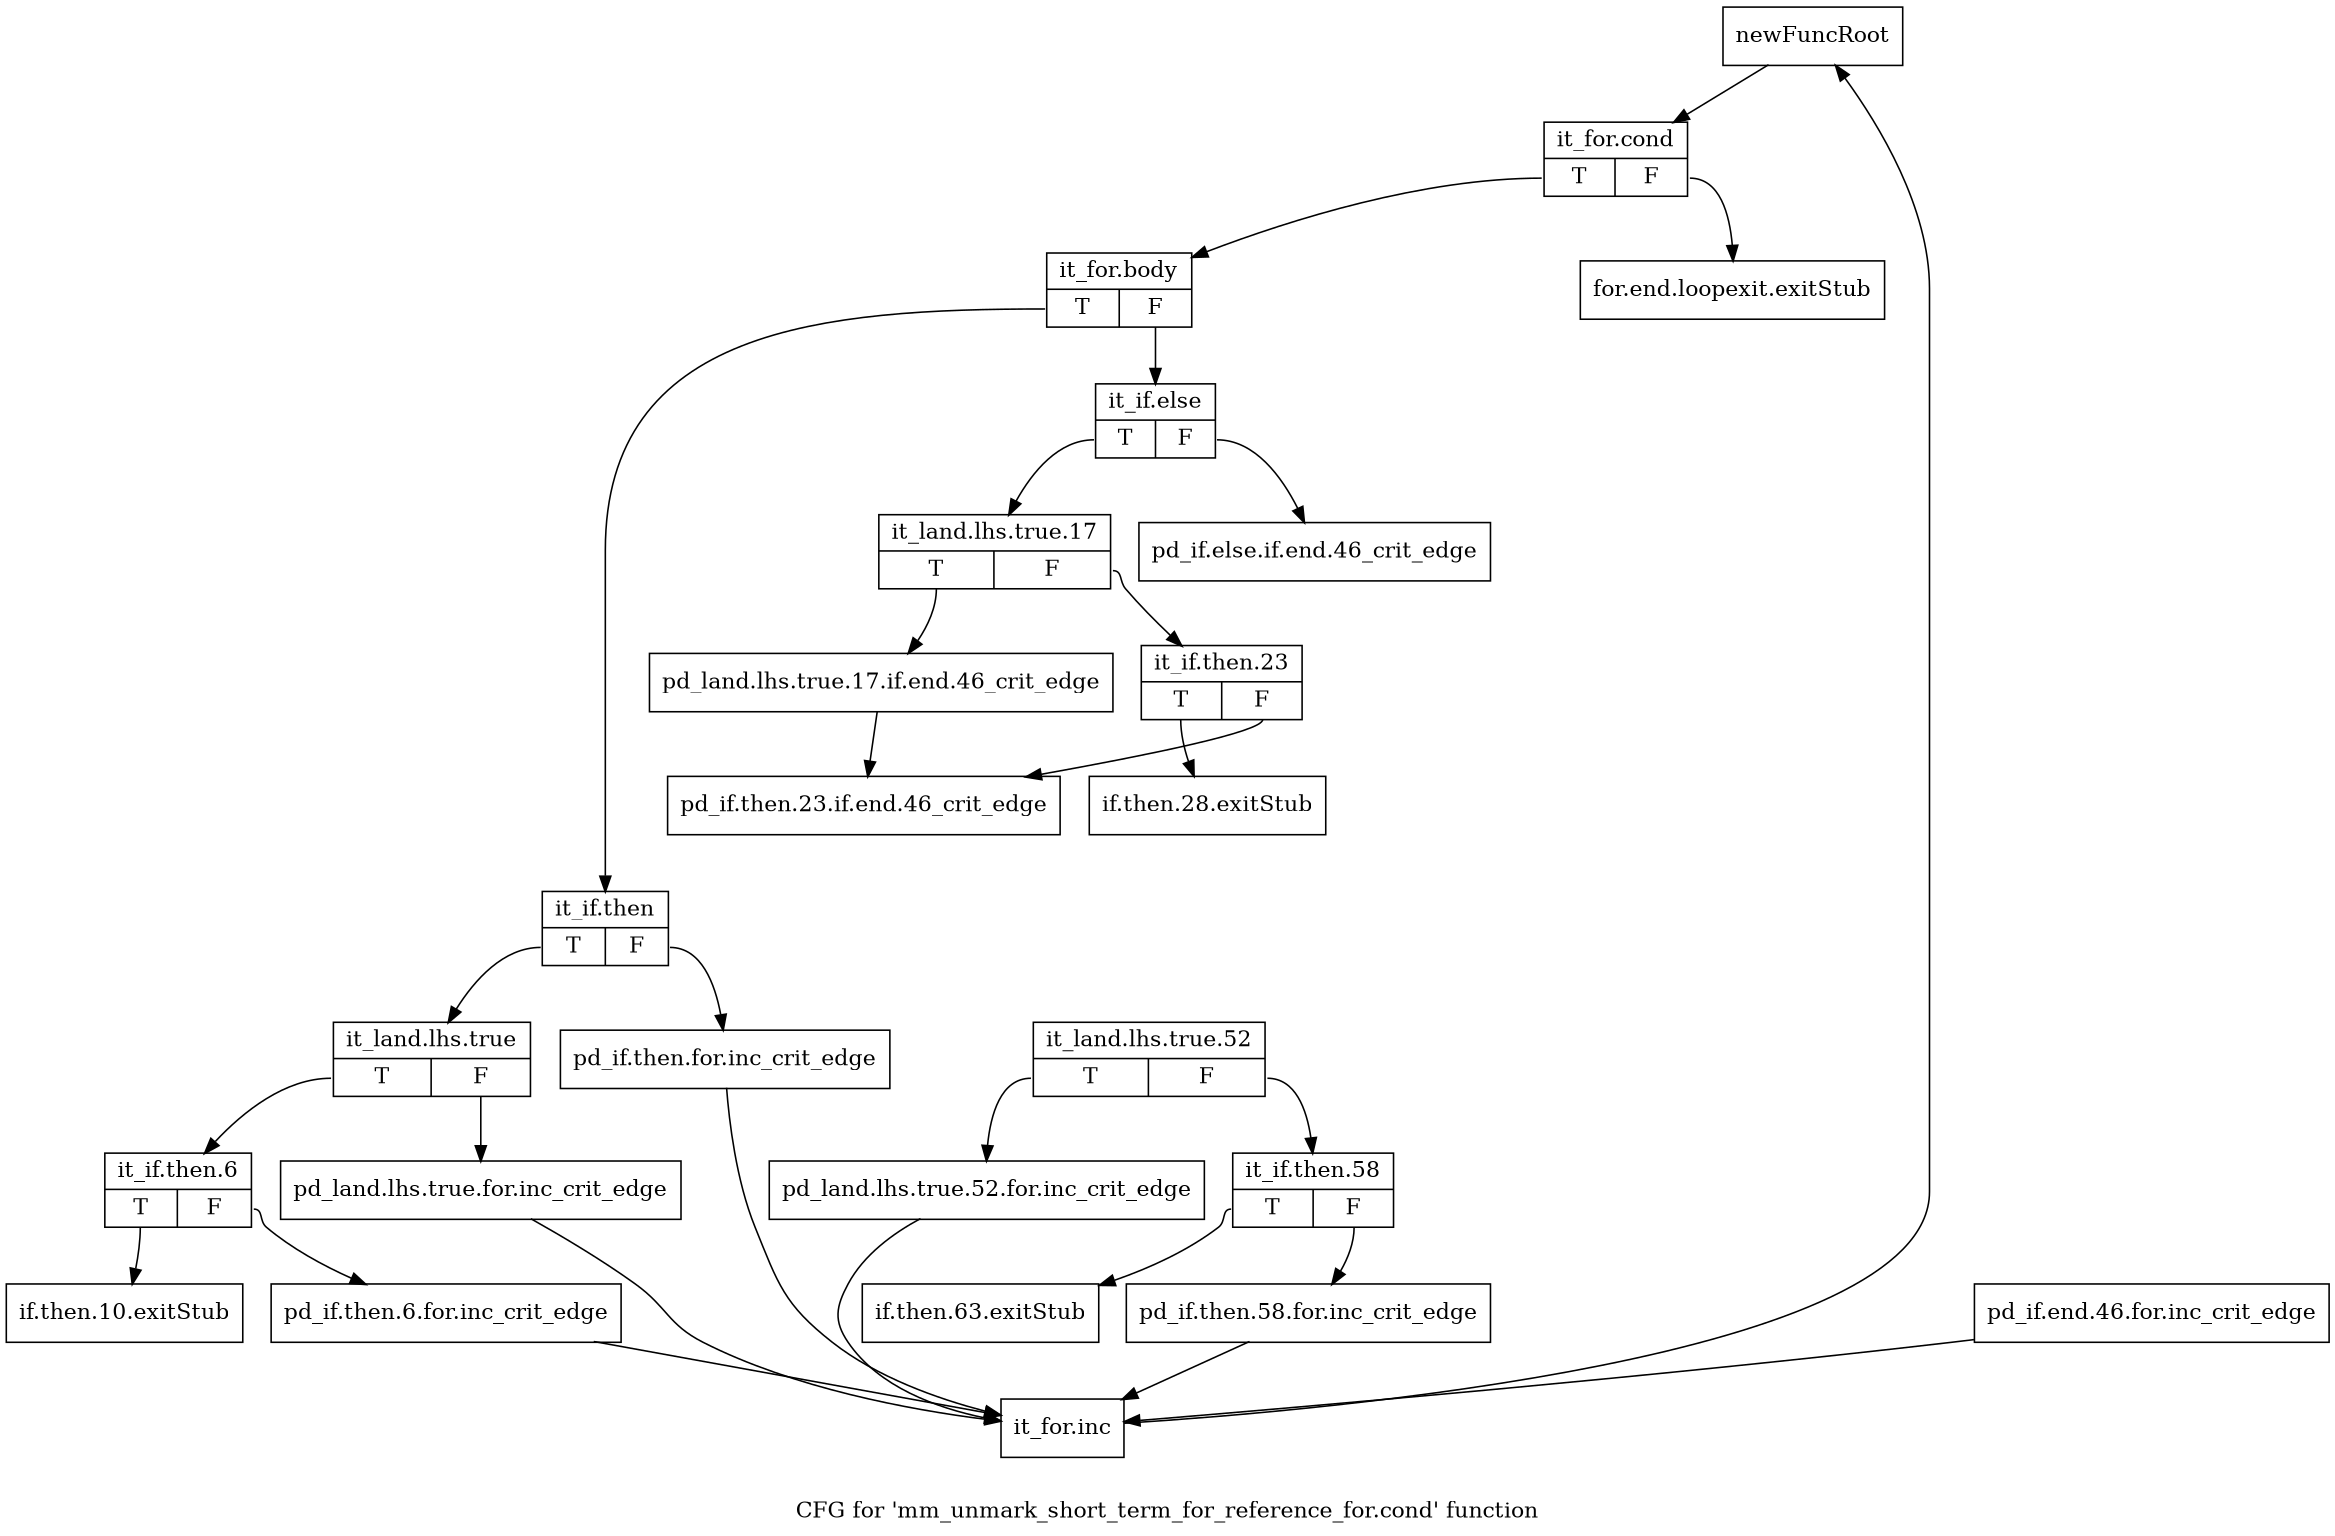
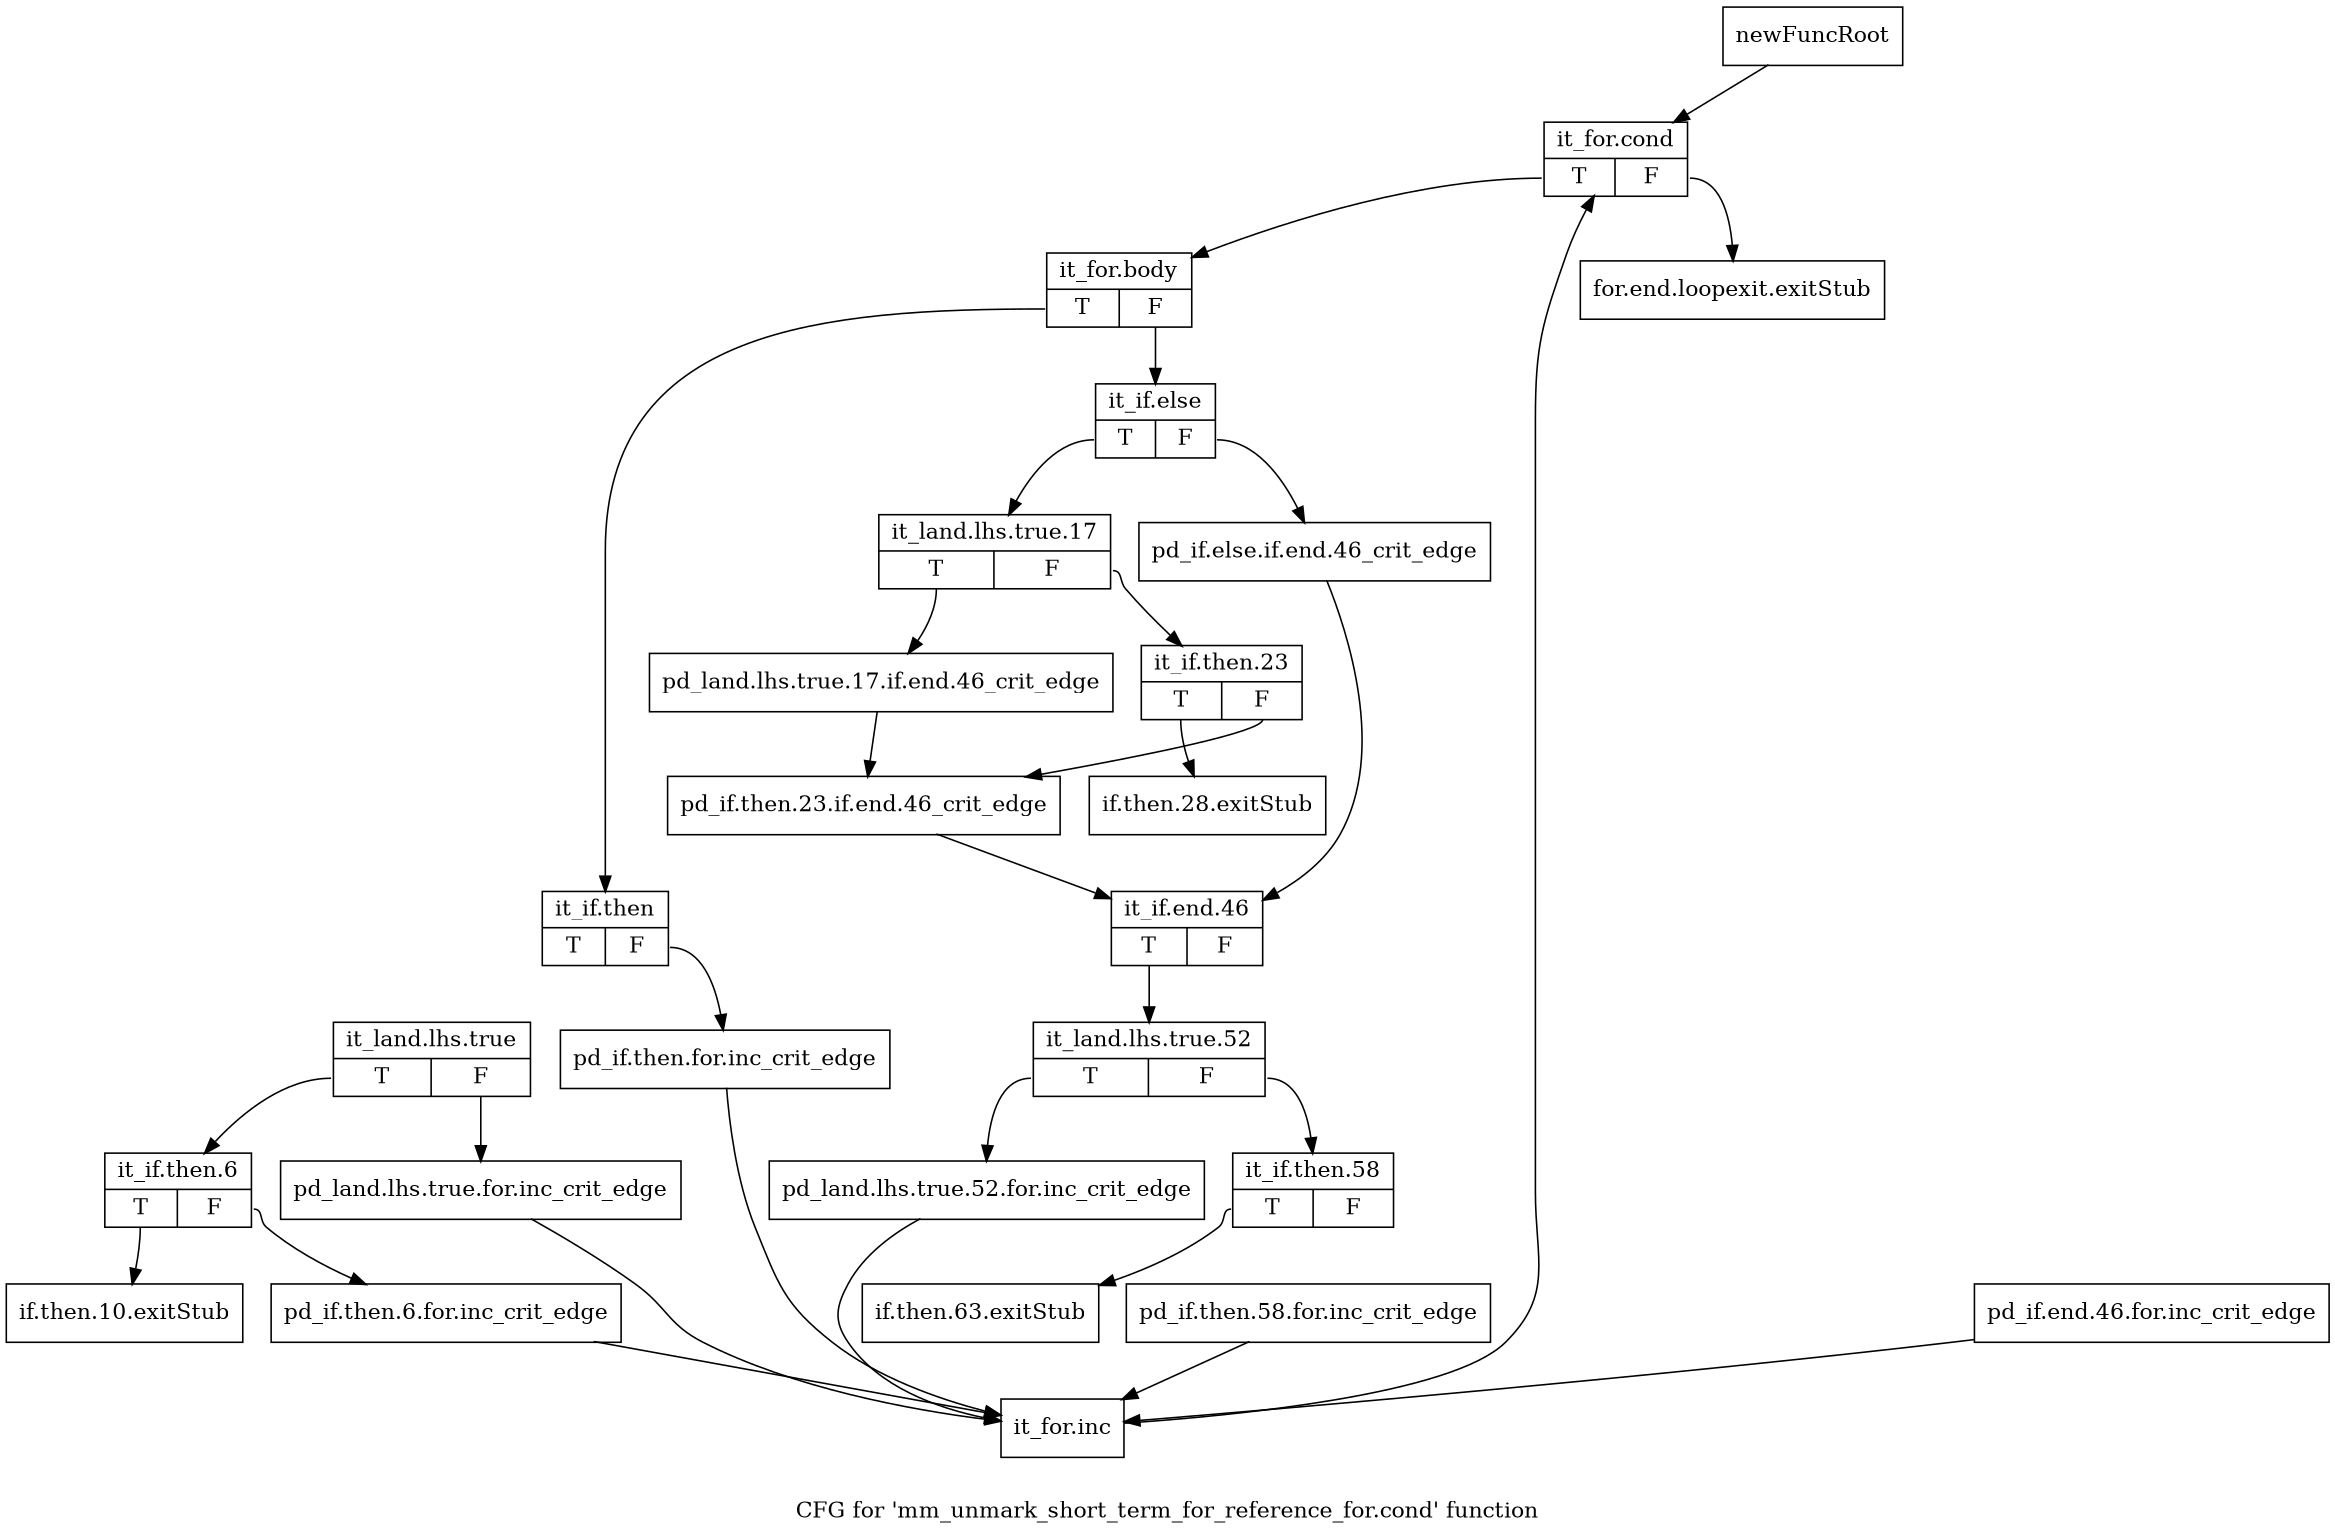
none -> (1187, 928)
(491, 967) -> none
(1930, 1060) -> (1535, 974)
(1350, 1250) -> none
